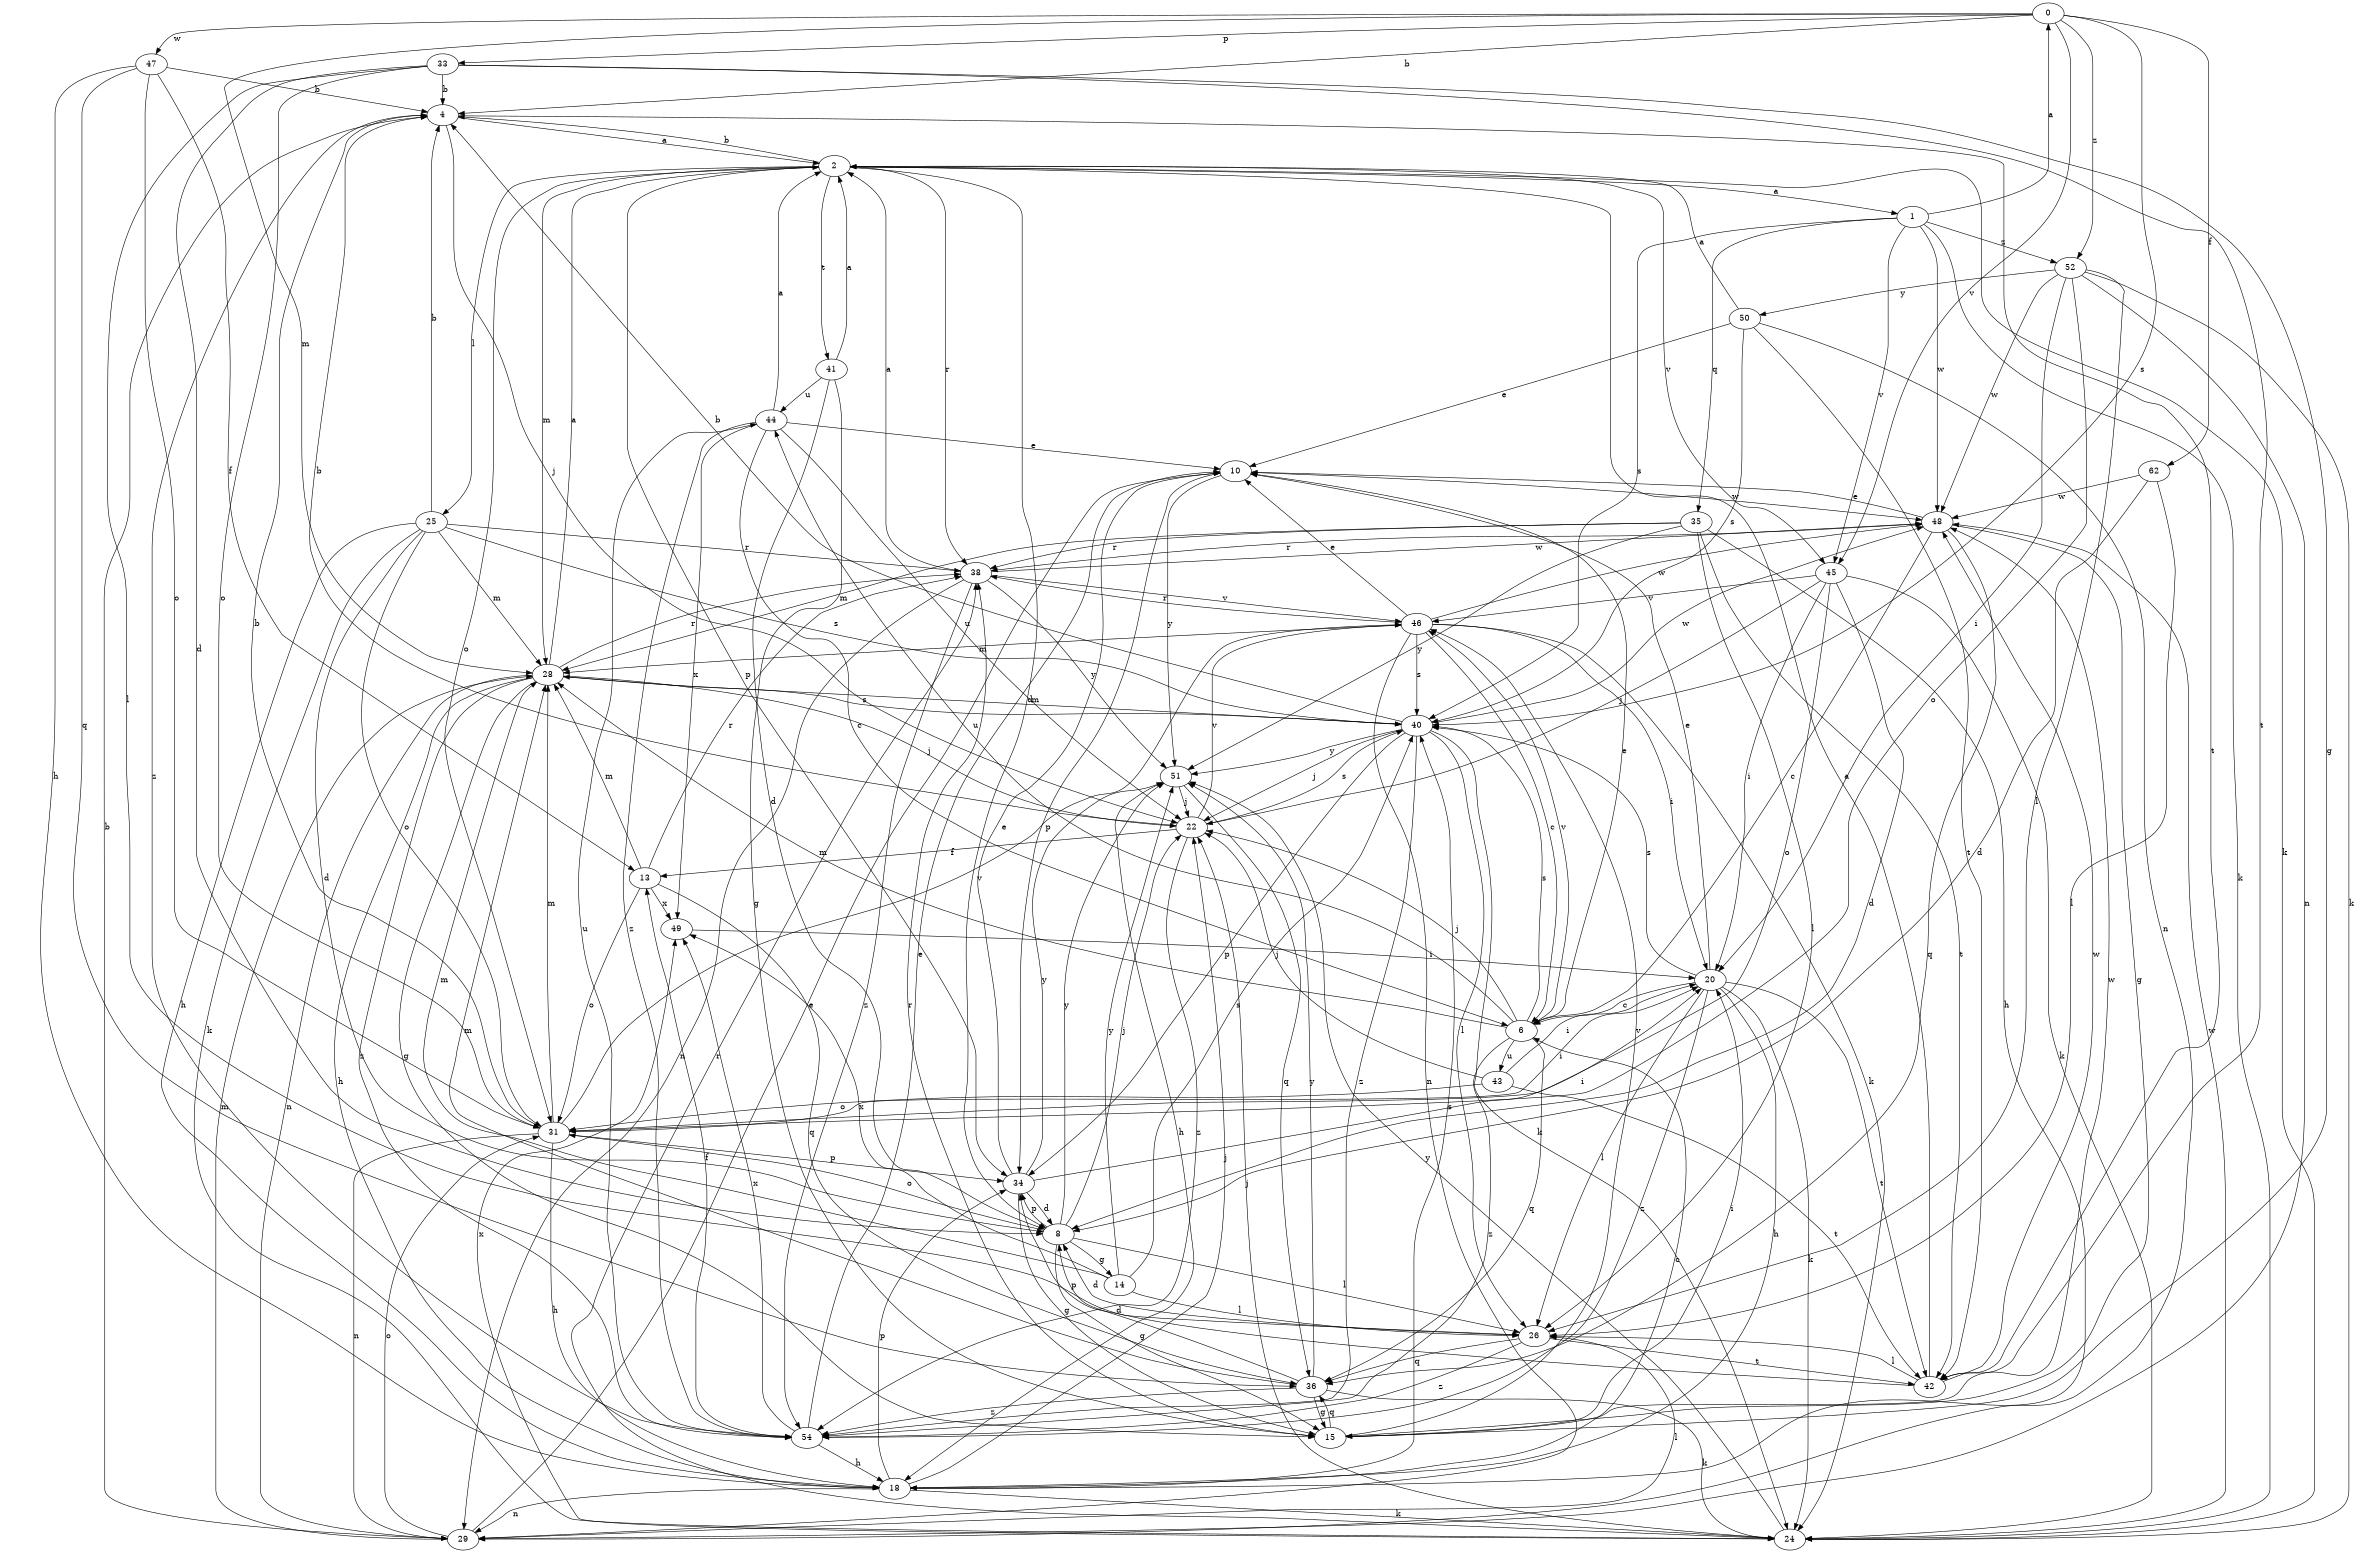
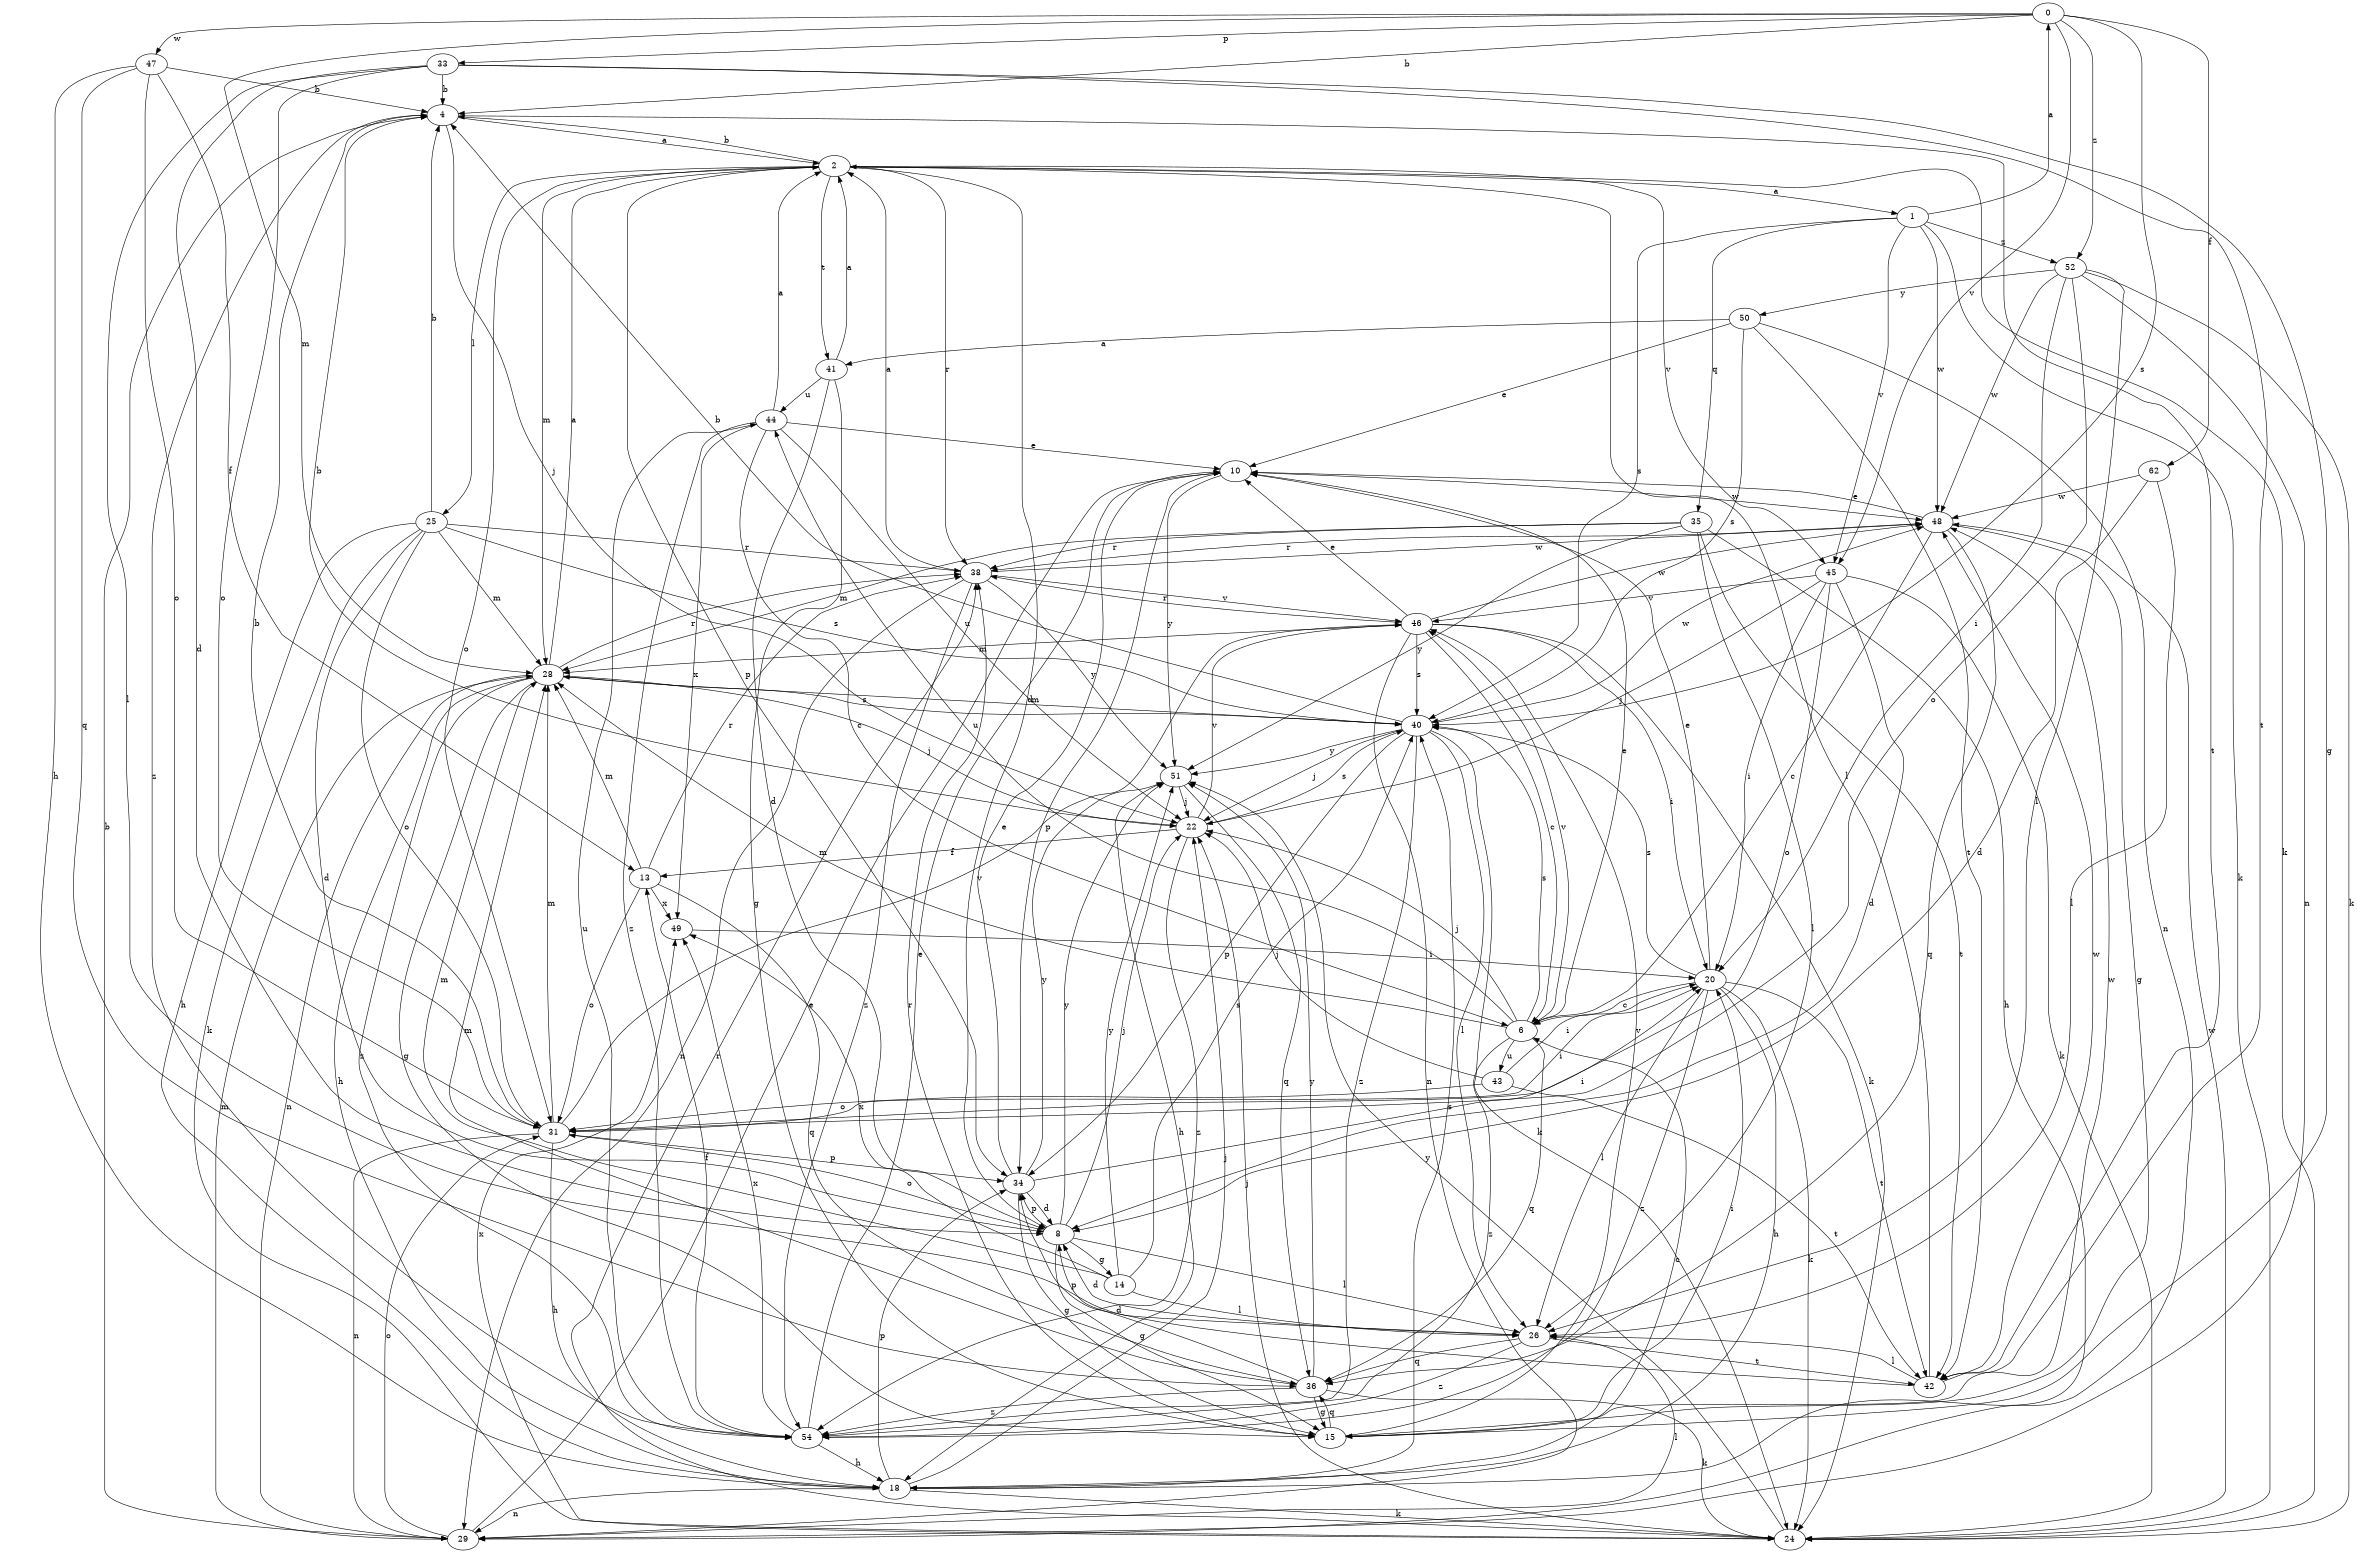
(1335, 169) -> (1290, 332)
(1847, 777) -> (1847, 777)
